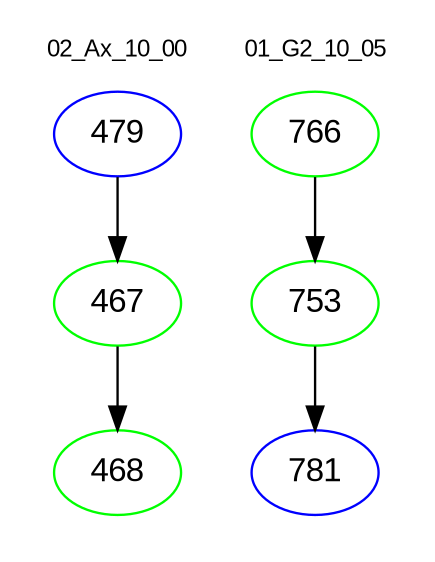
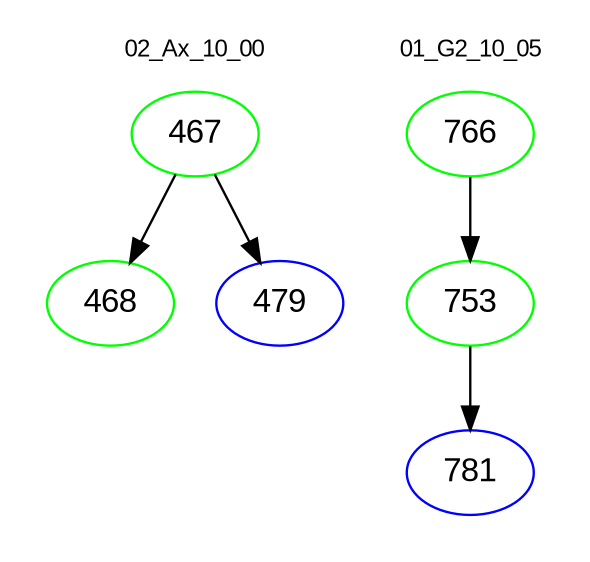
(118, 207) -> (232, 208)
